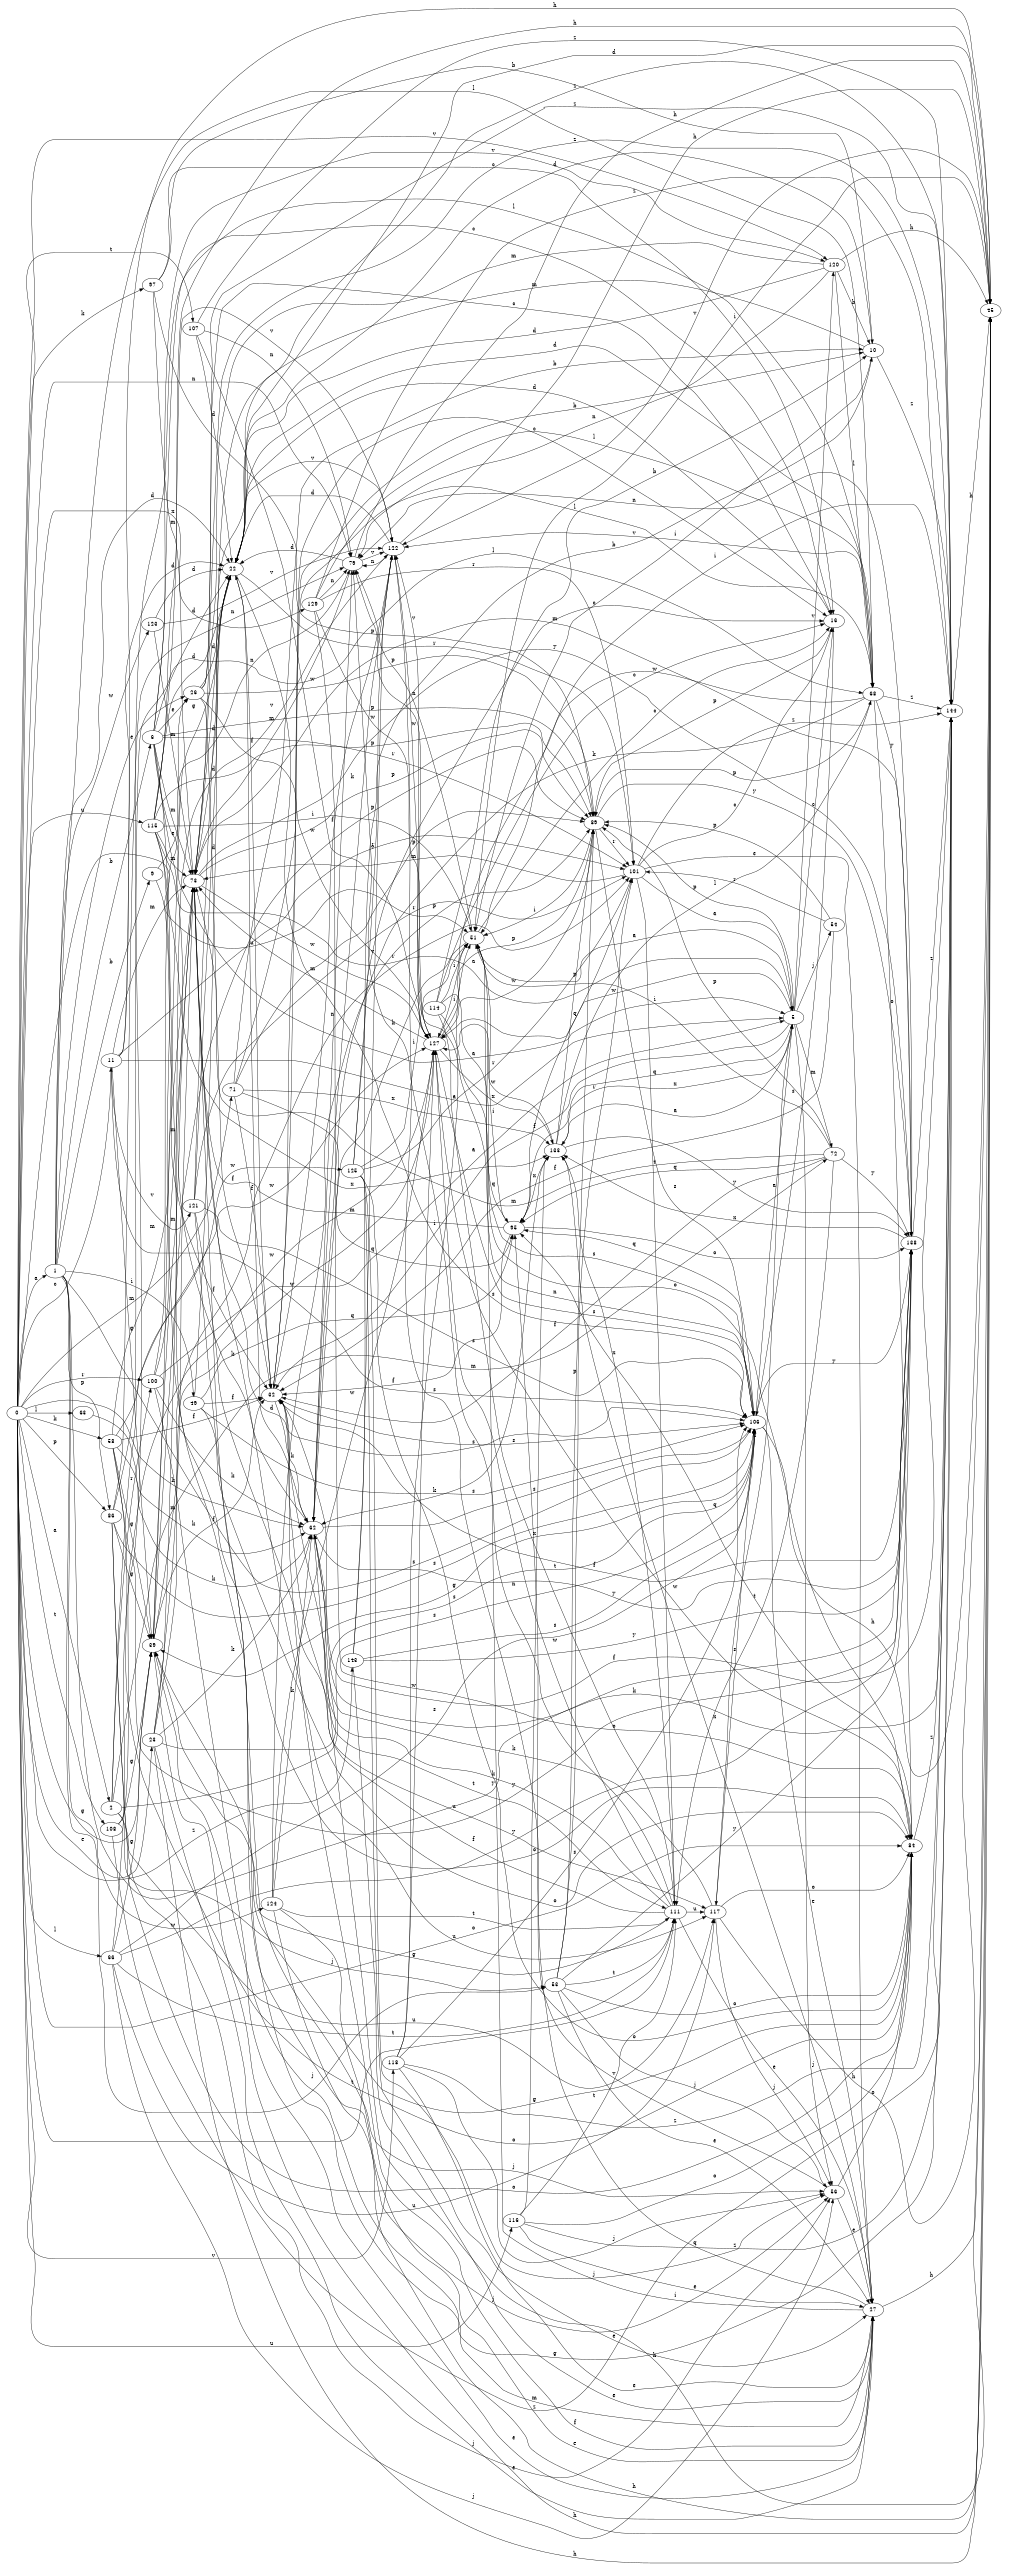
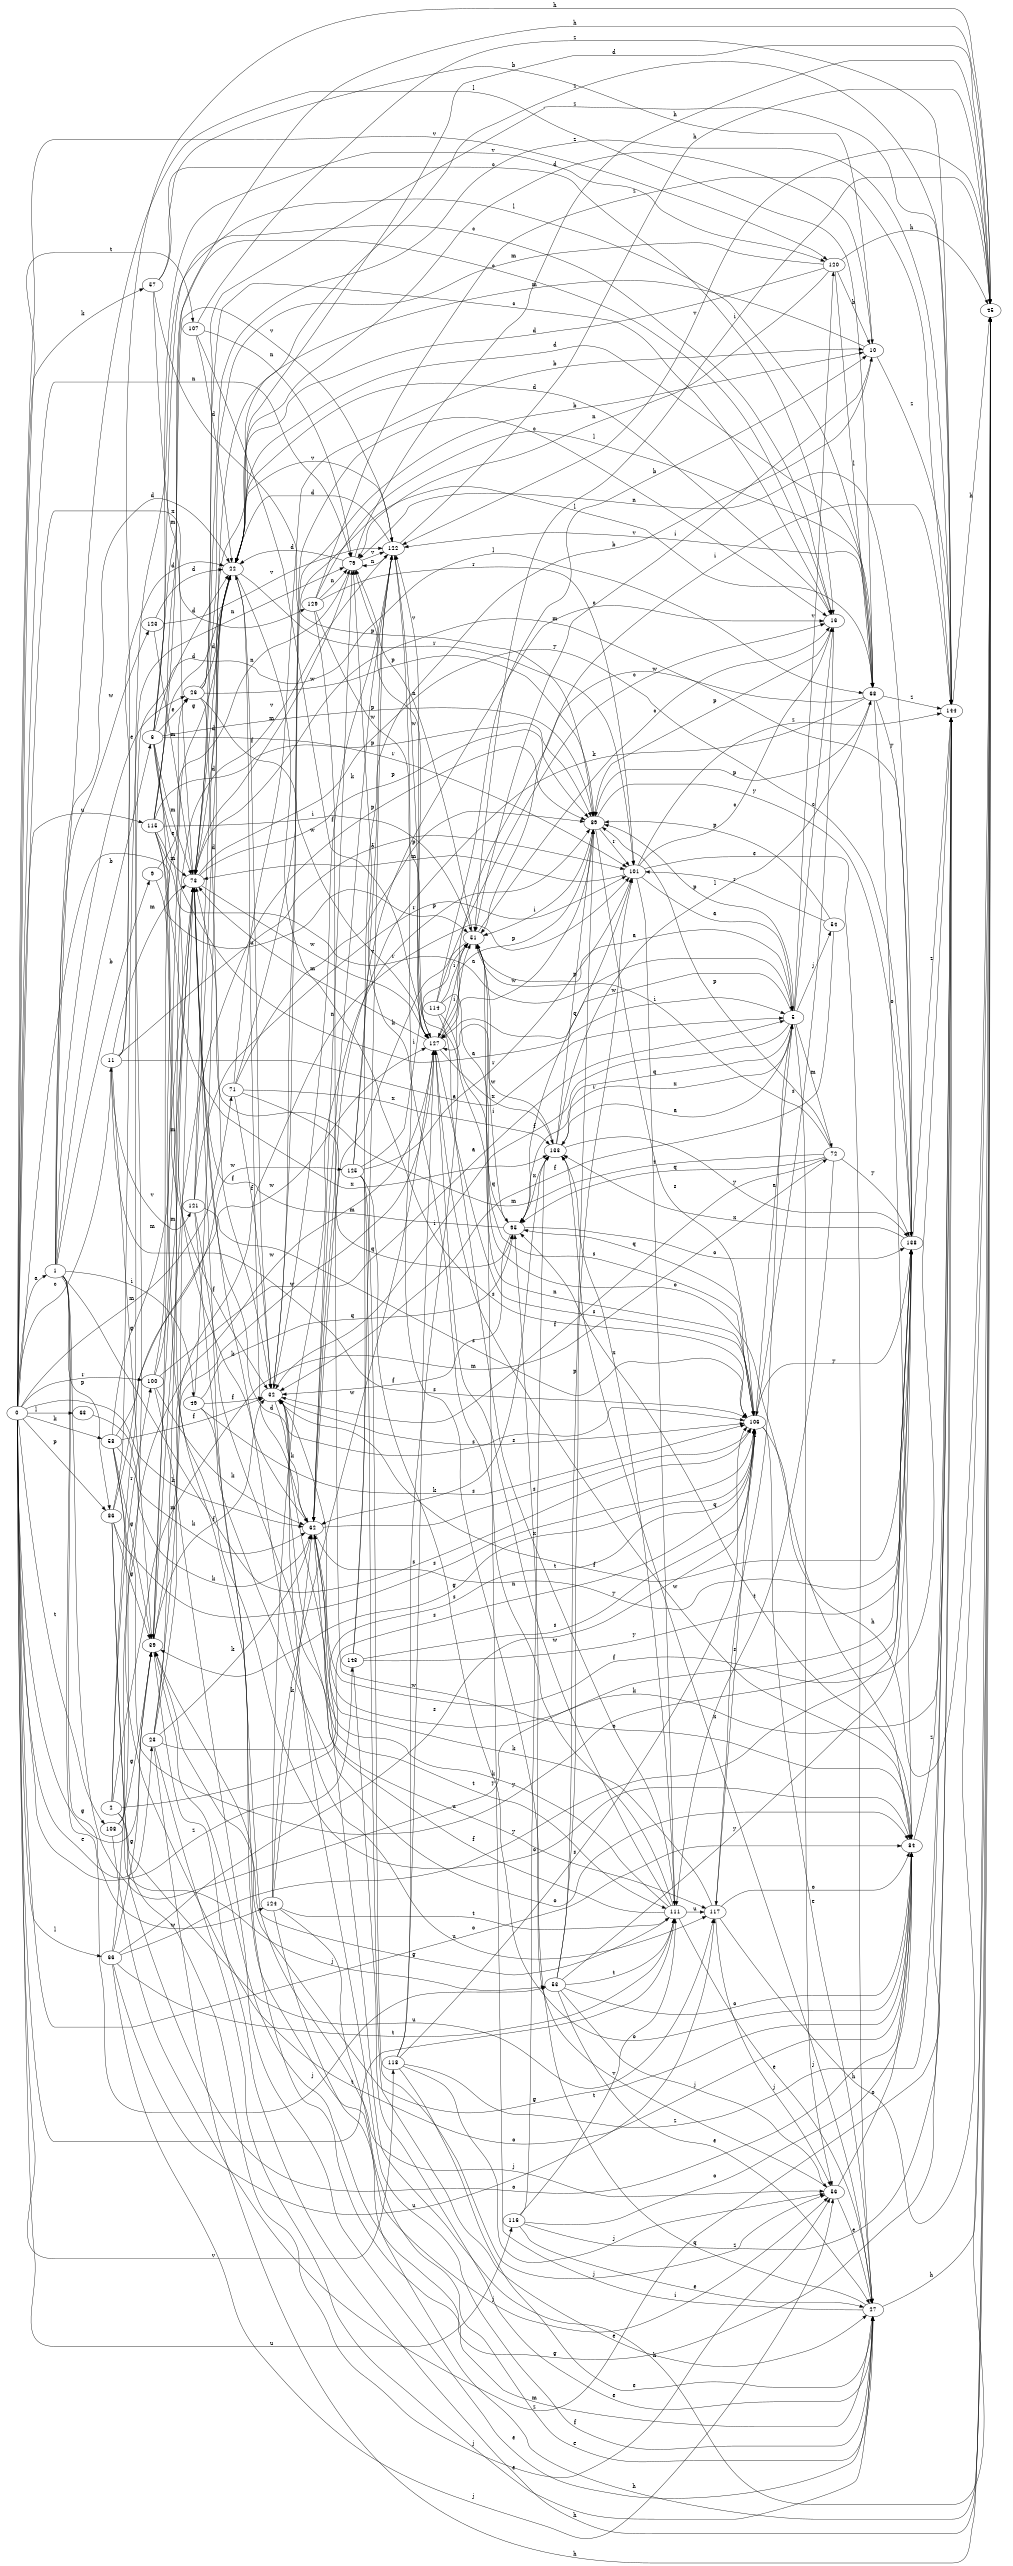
none -> (364, 243)
(153, 285) -> (153, 285)
(64, 1609) -> none
